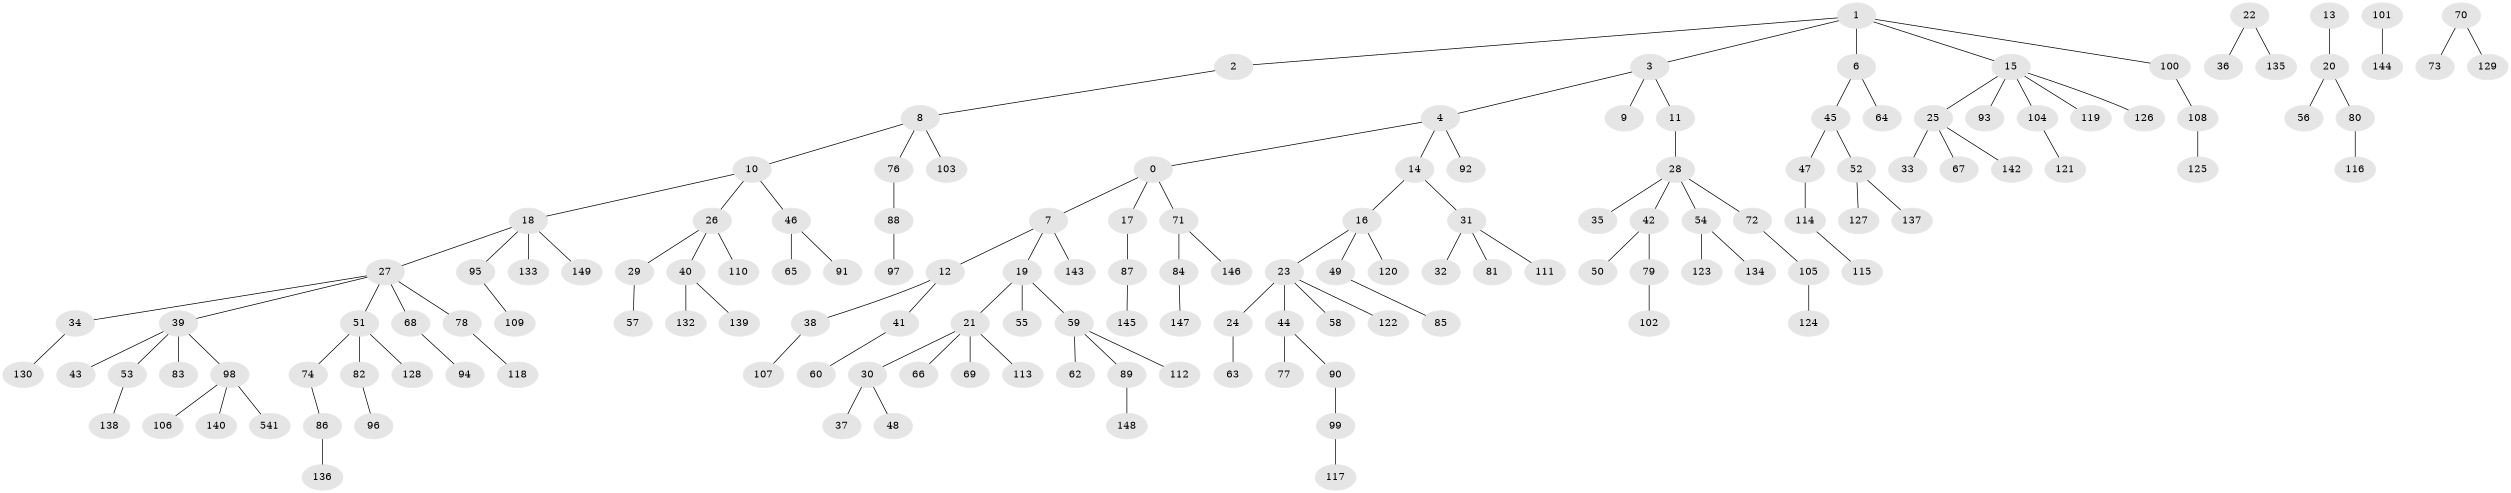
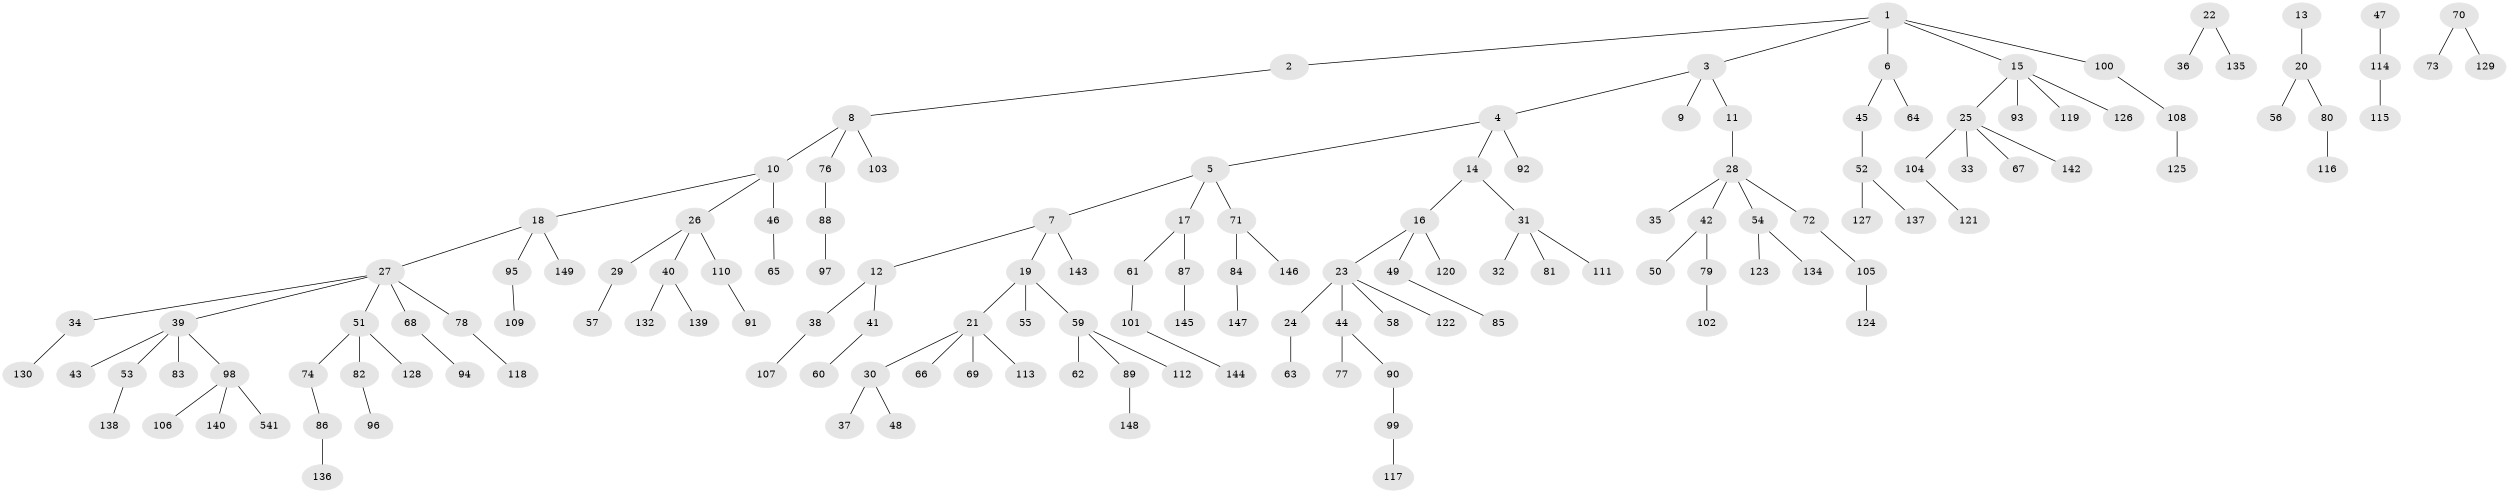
(2024, 92) -> (1941, 144)
(1818, 144) -> none
(1153, 170) -> (1210, 170)
(817, 246) -> (736, 298)
(528, 272) -> none
none -> (1133, 272)
